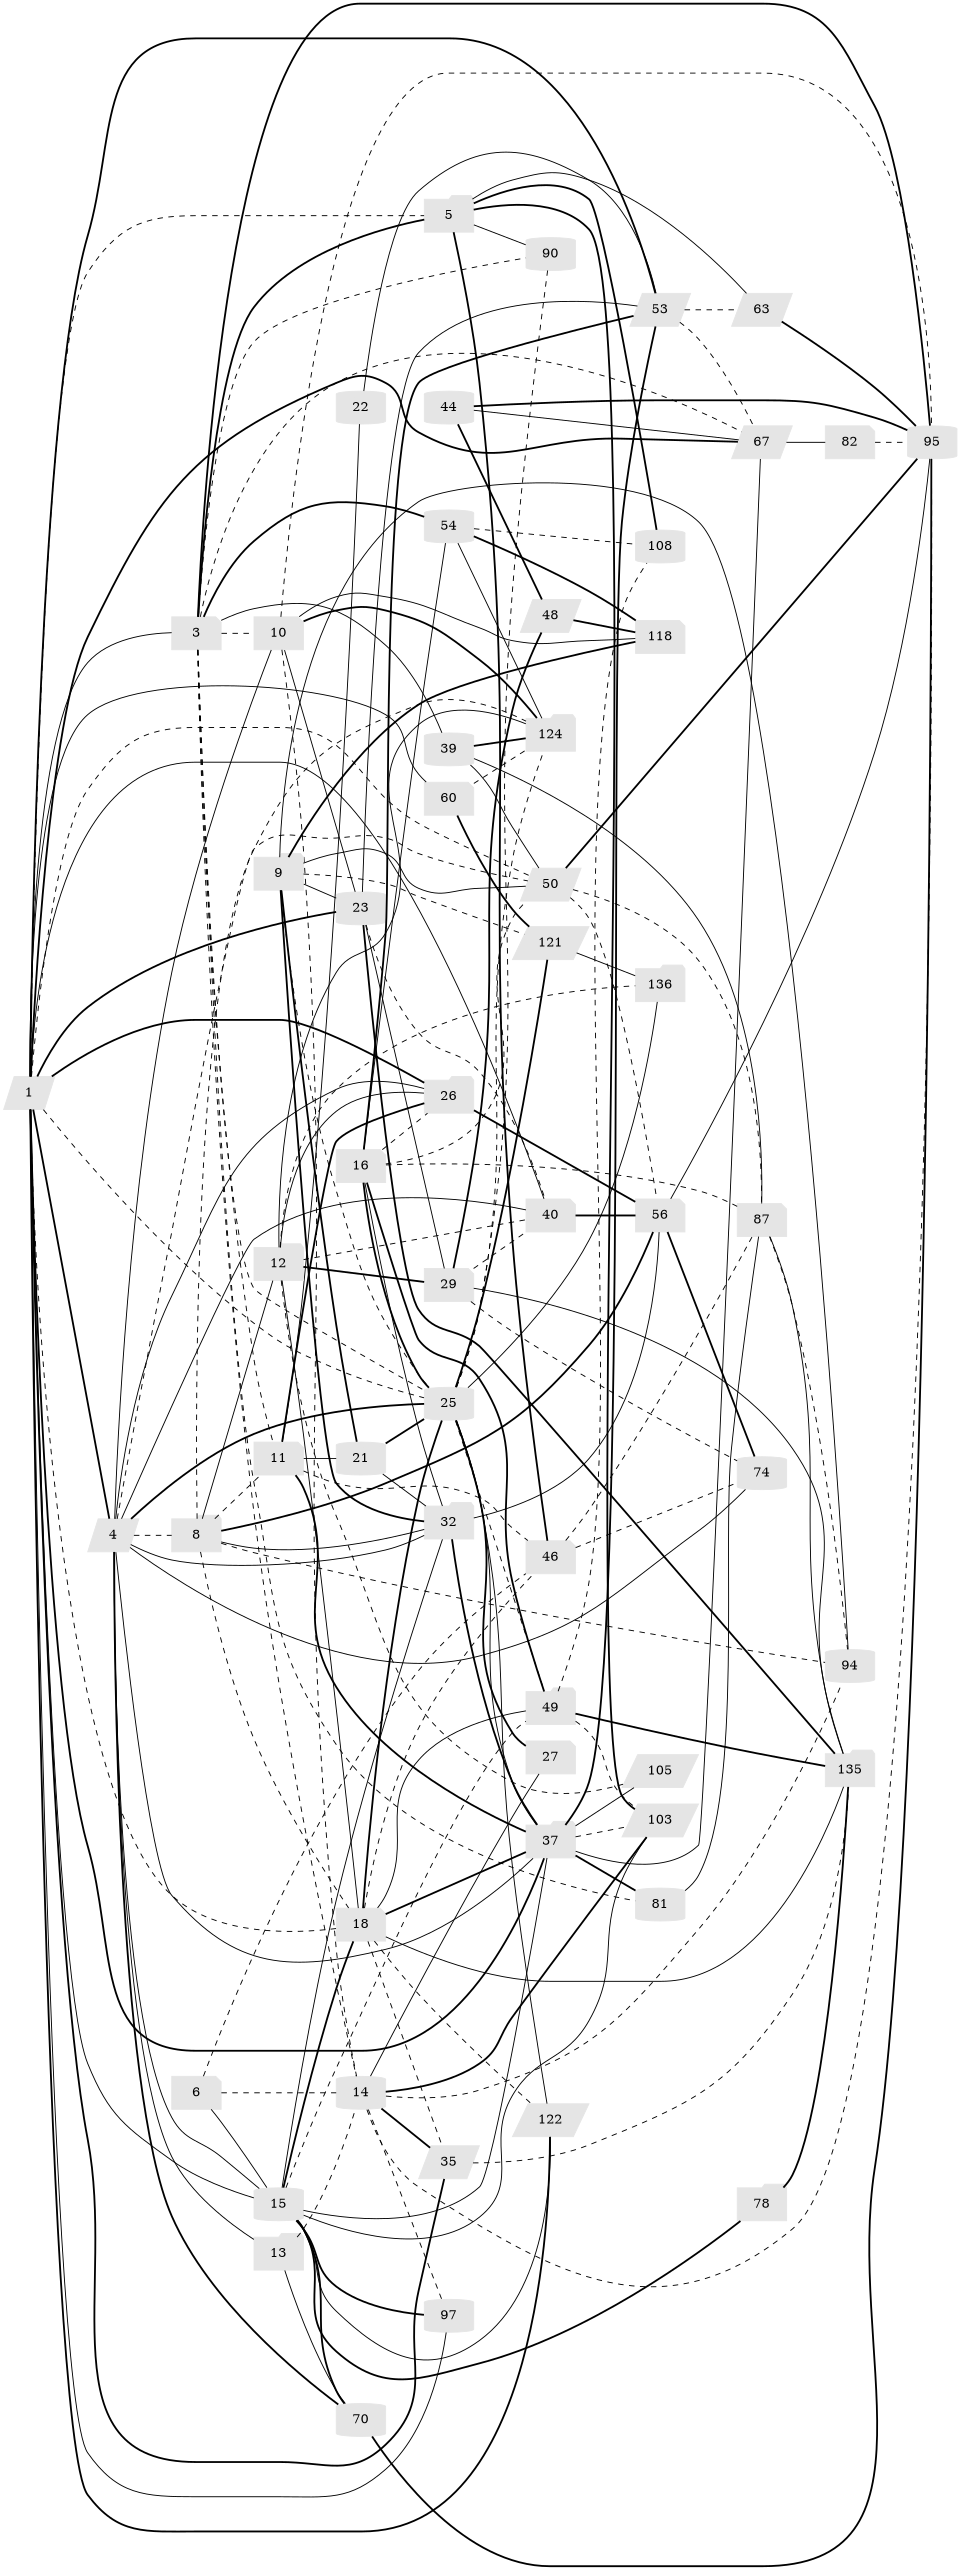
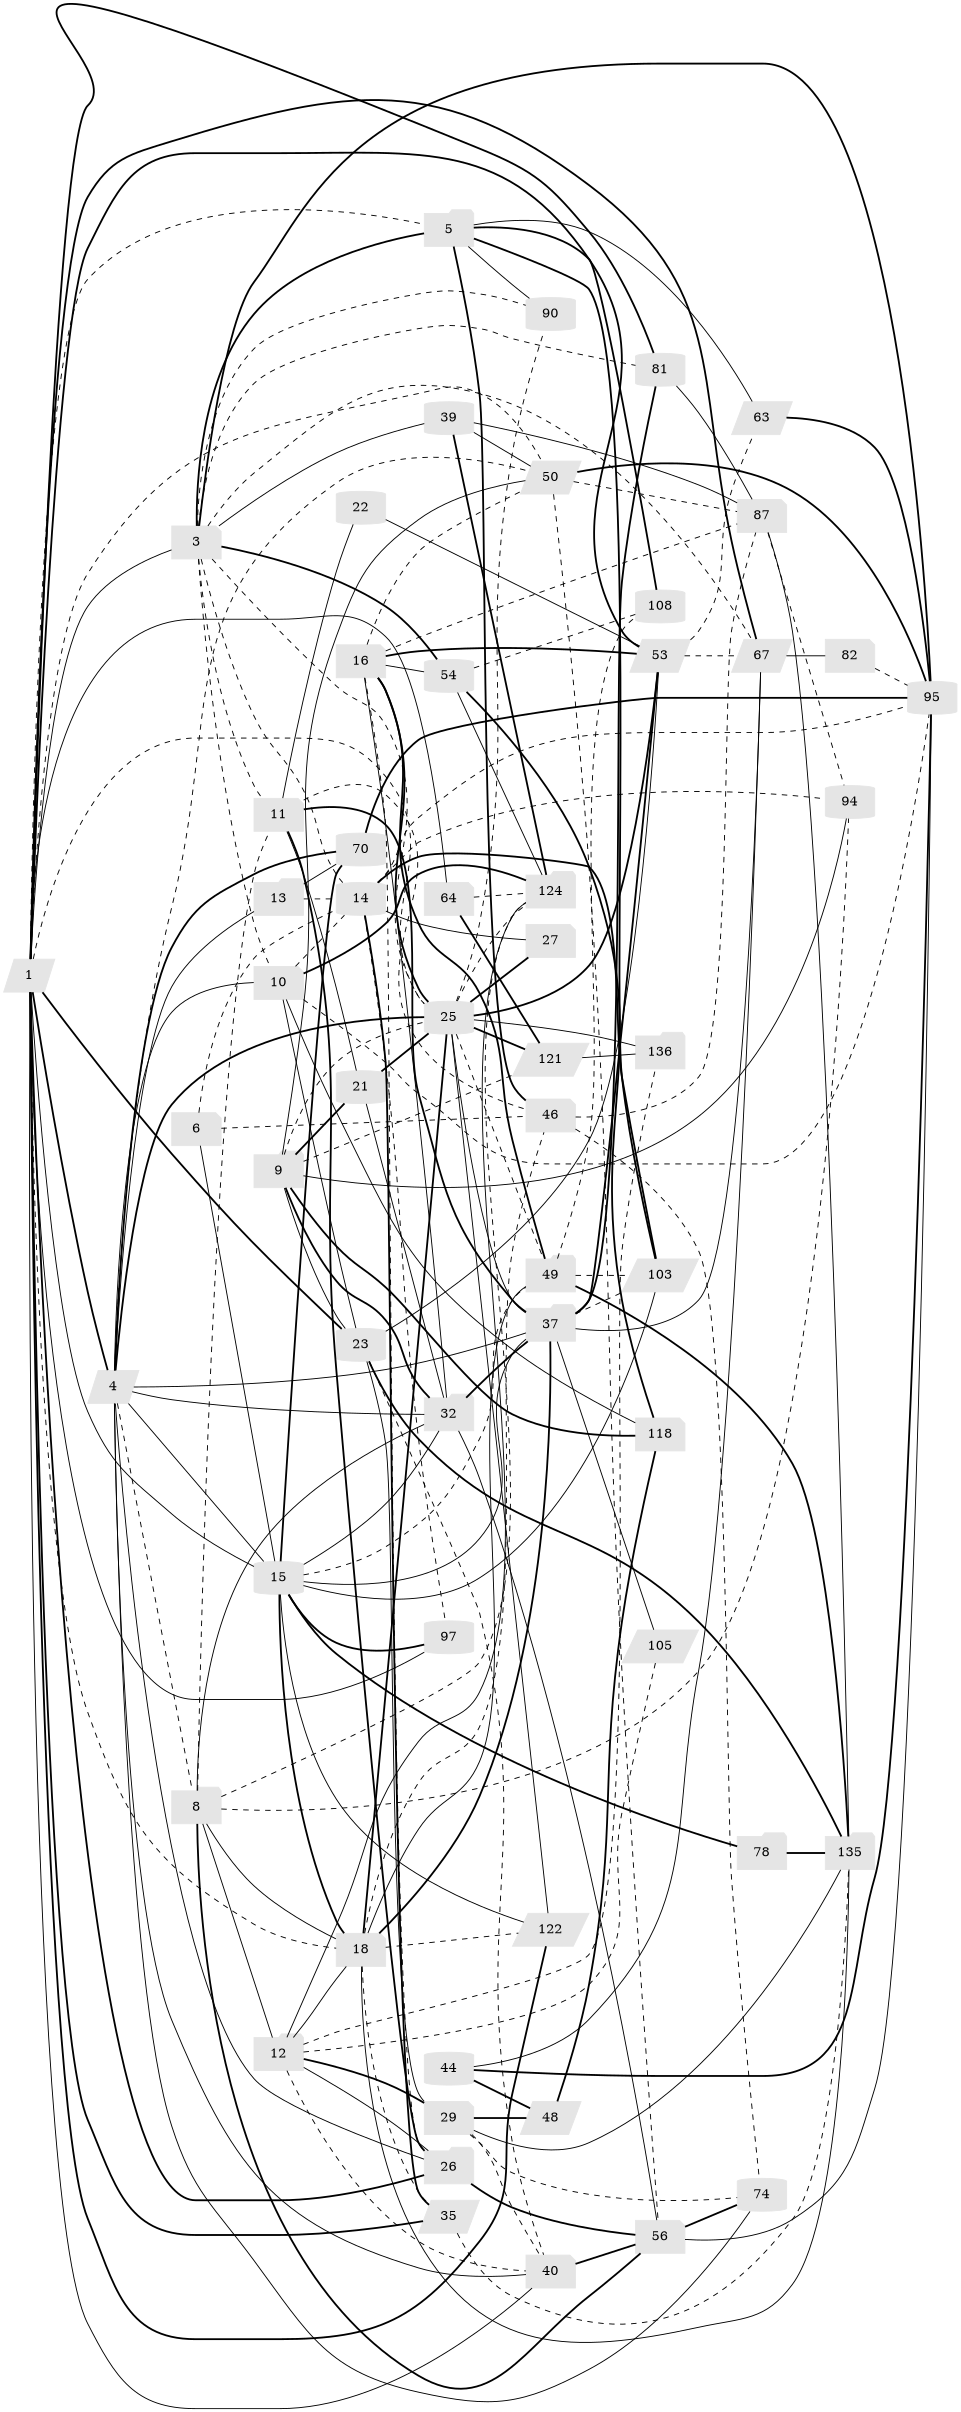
(449, 799) -> (449, 899)
none -> (627, 864)
(254, 1739) -> (261, 1892)
(84, 1828) -> (84, 118)
